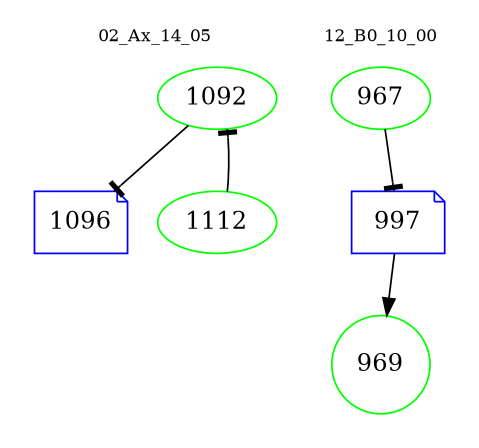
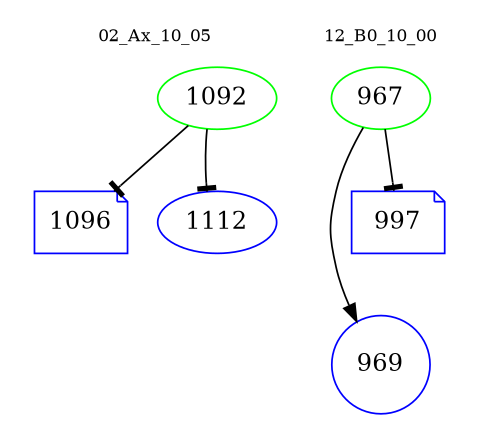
(155, 37) -> (155, 37)
(229, 165) -> (206, 156)
(217, 222) -> (217, 222)
(392, 276) -> (332, 215)
(381, 365) -> (381, 365)
